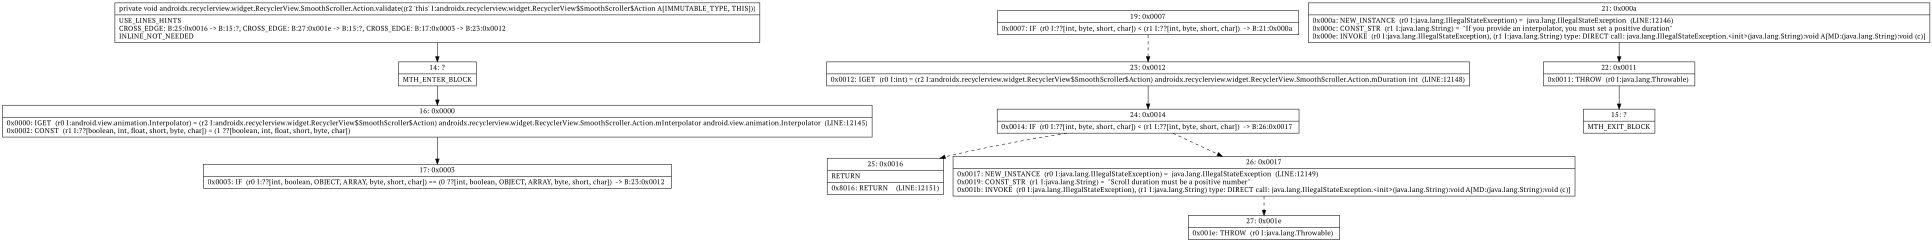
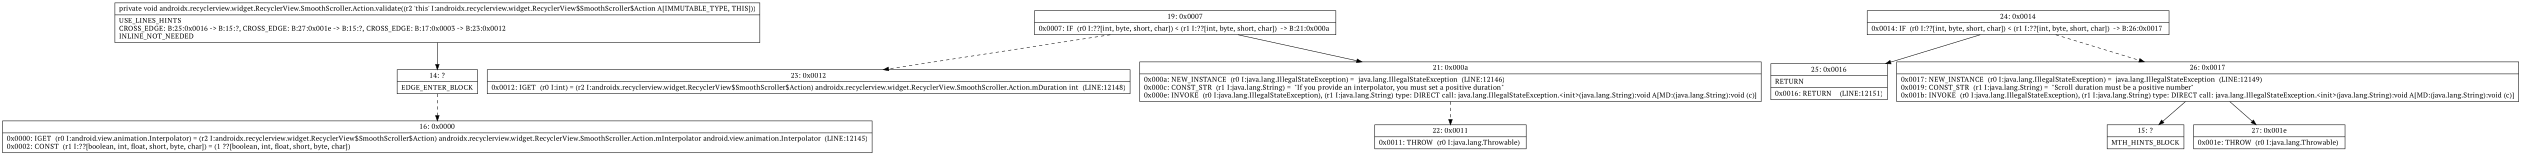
none -> (1297, 48)
(1619, 50) -> (1450, 111)
(437, 80) -> (437, 87)
(437, 93) -> (437, 105)
(1148, 95) -> none
(1619, 95) -> (2174, 111)
(1619, 127) -> (2146, 143)
(1006, 144) -> (1935, 48)
(437, 176) -> none
(885, 188) -> (1829, 93)
(1264, 203) -> (2241, 111)
